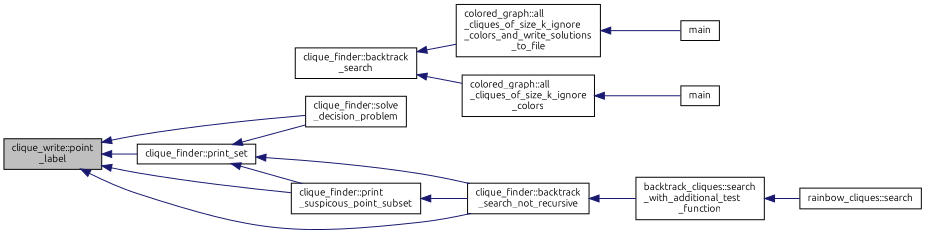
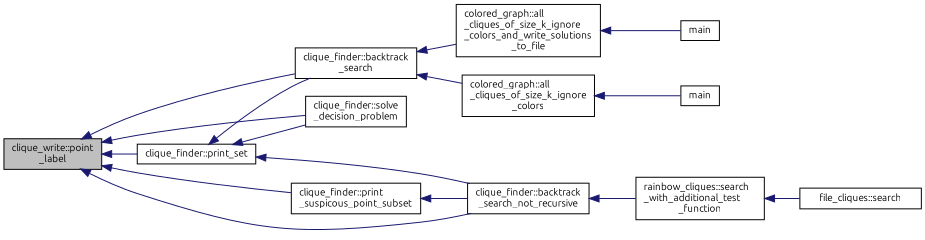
none -> (191, 98)
(271, 175) -> (262, 105)
(700, 198) -> (700, 198)
(861, 198) -> (861, 198)
